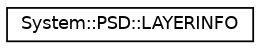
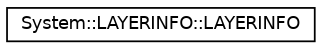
(130, 25) -> (161, 25)
